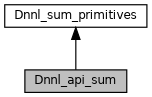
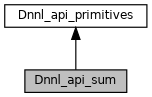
(76, 16) -> (76, 16)
